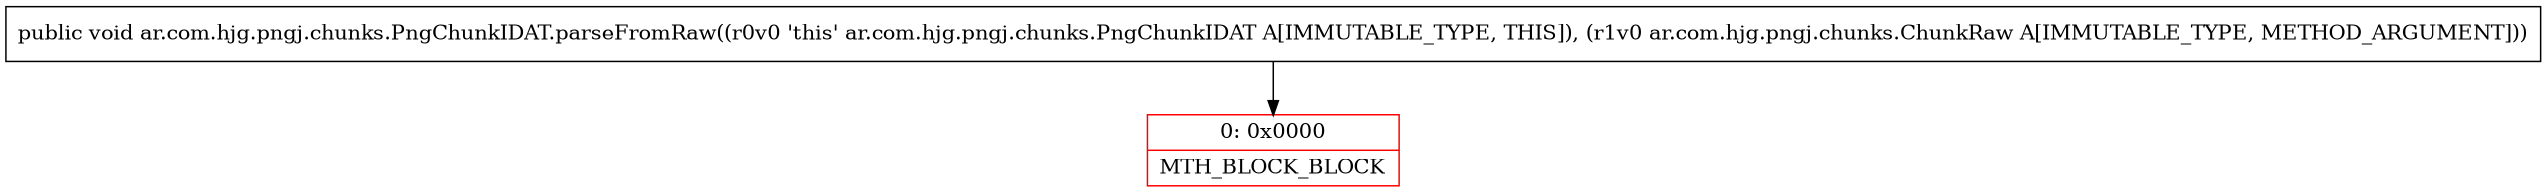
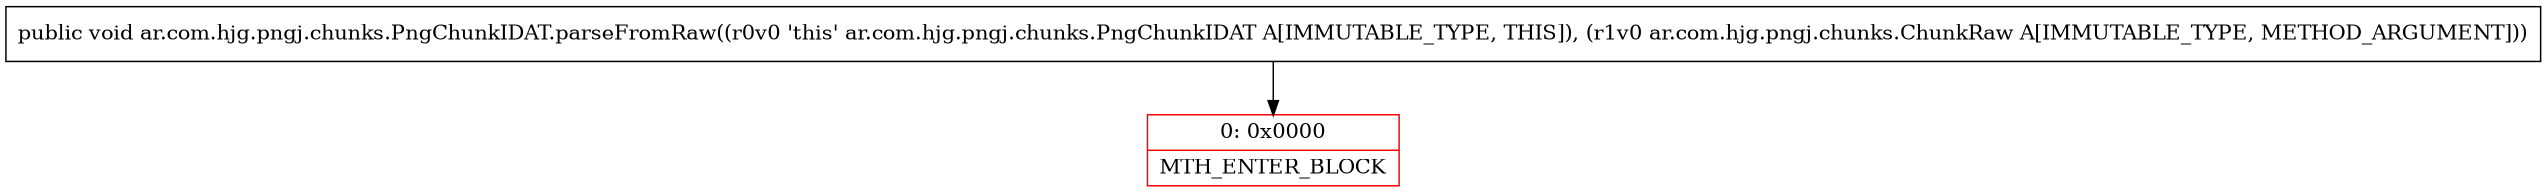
(1273, 167) -> (1273, 167)
